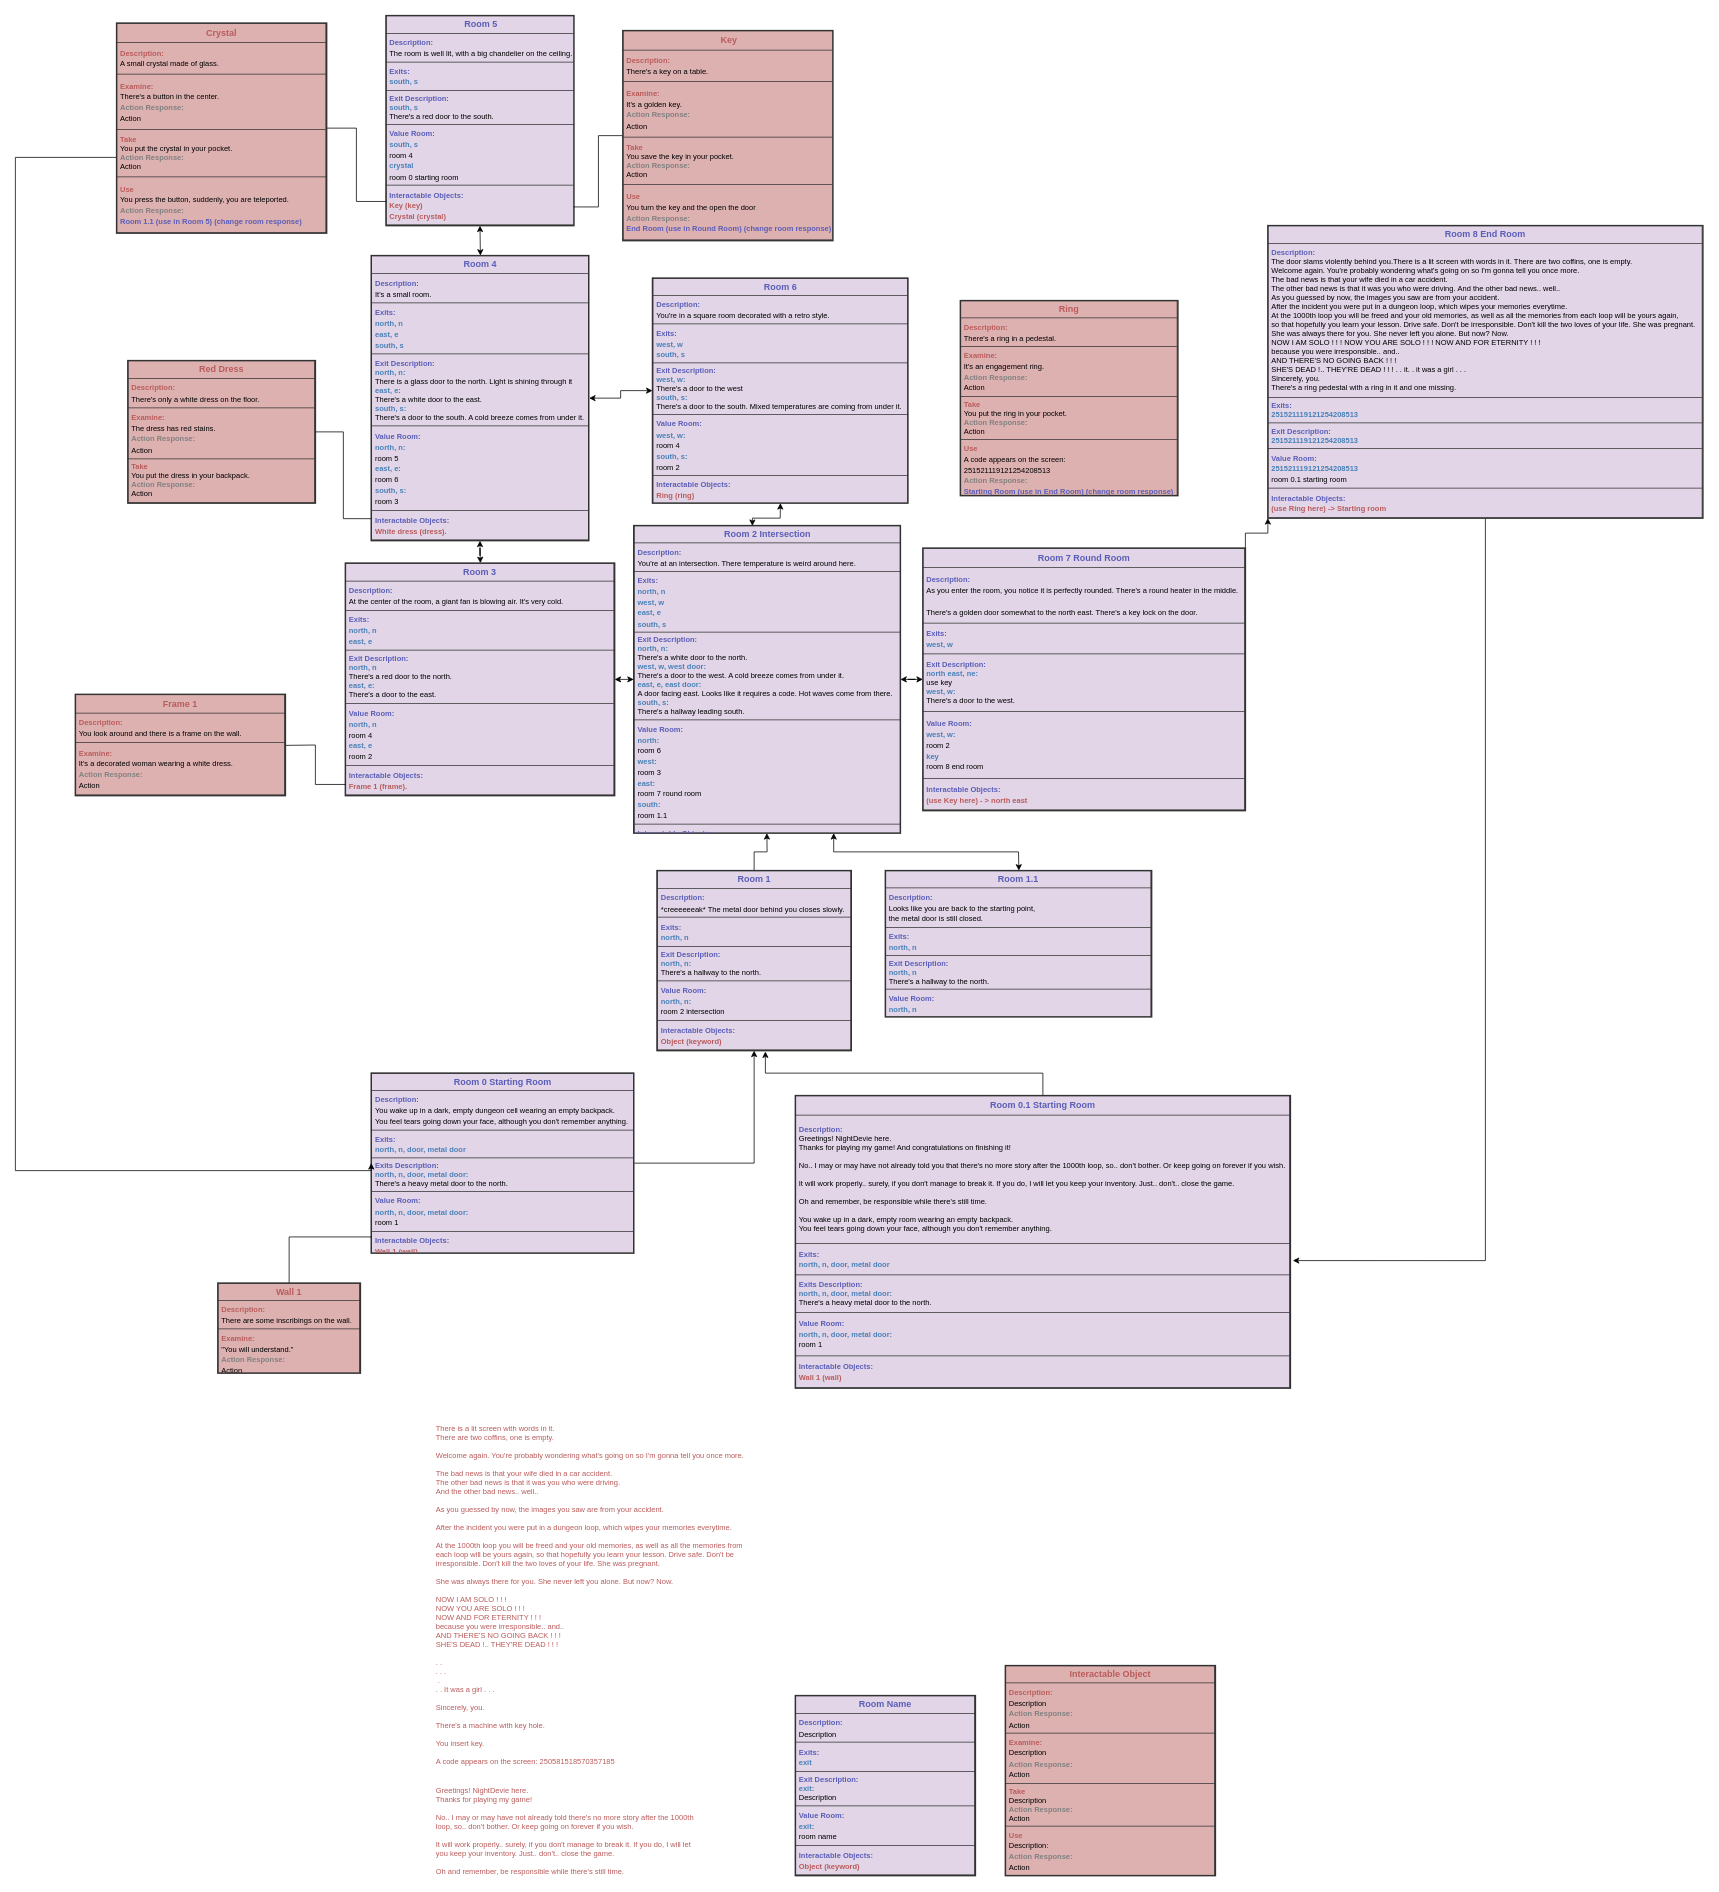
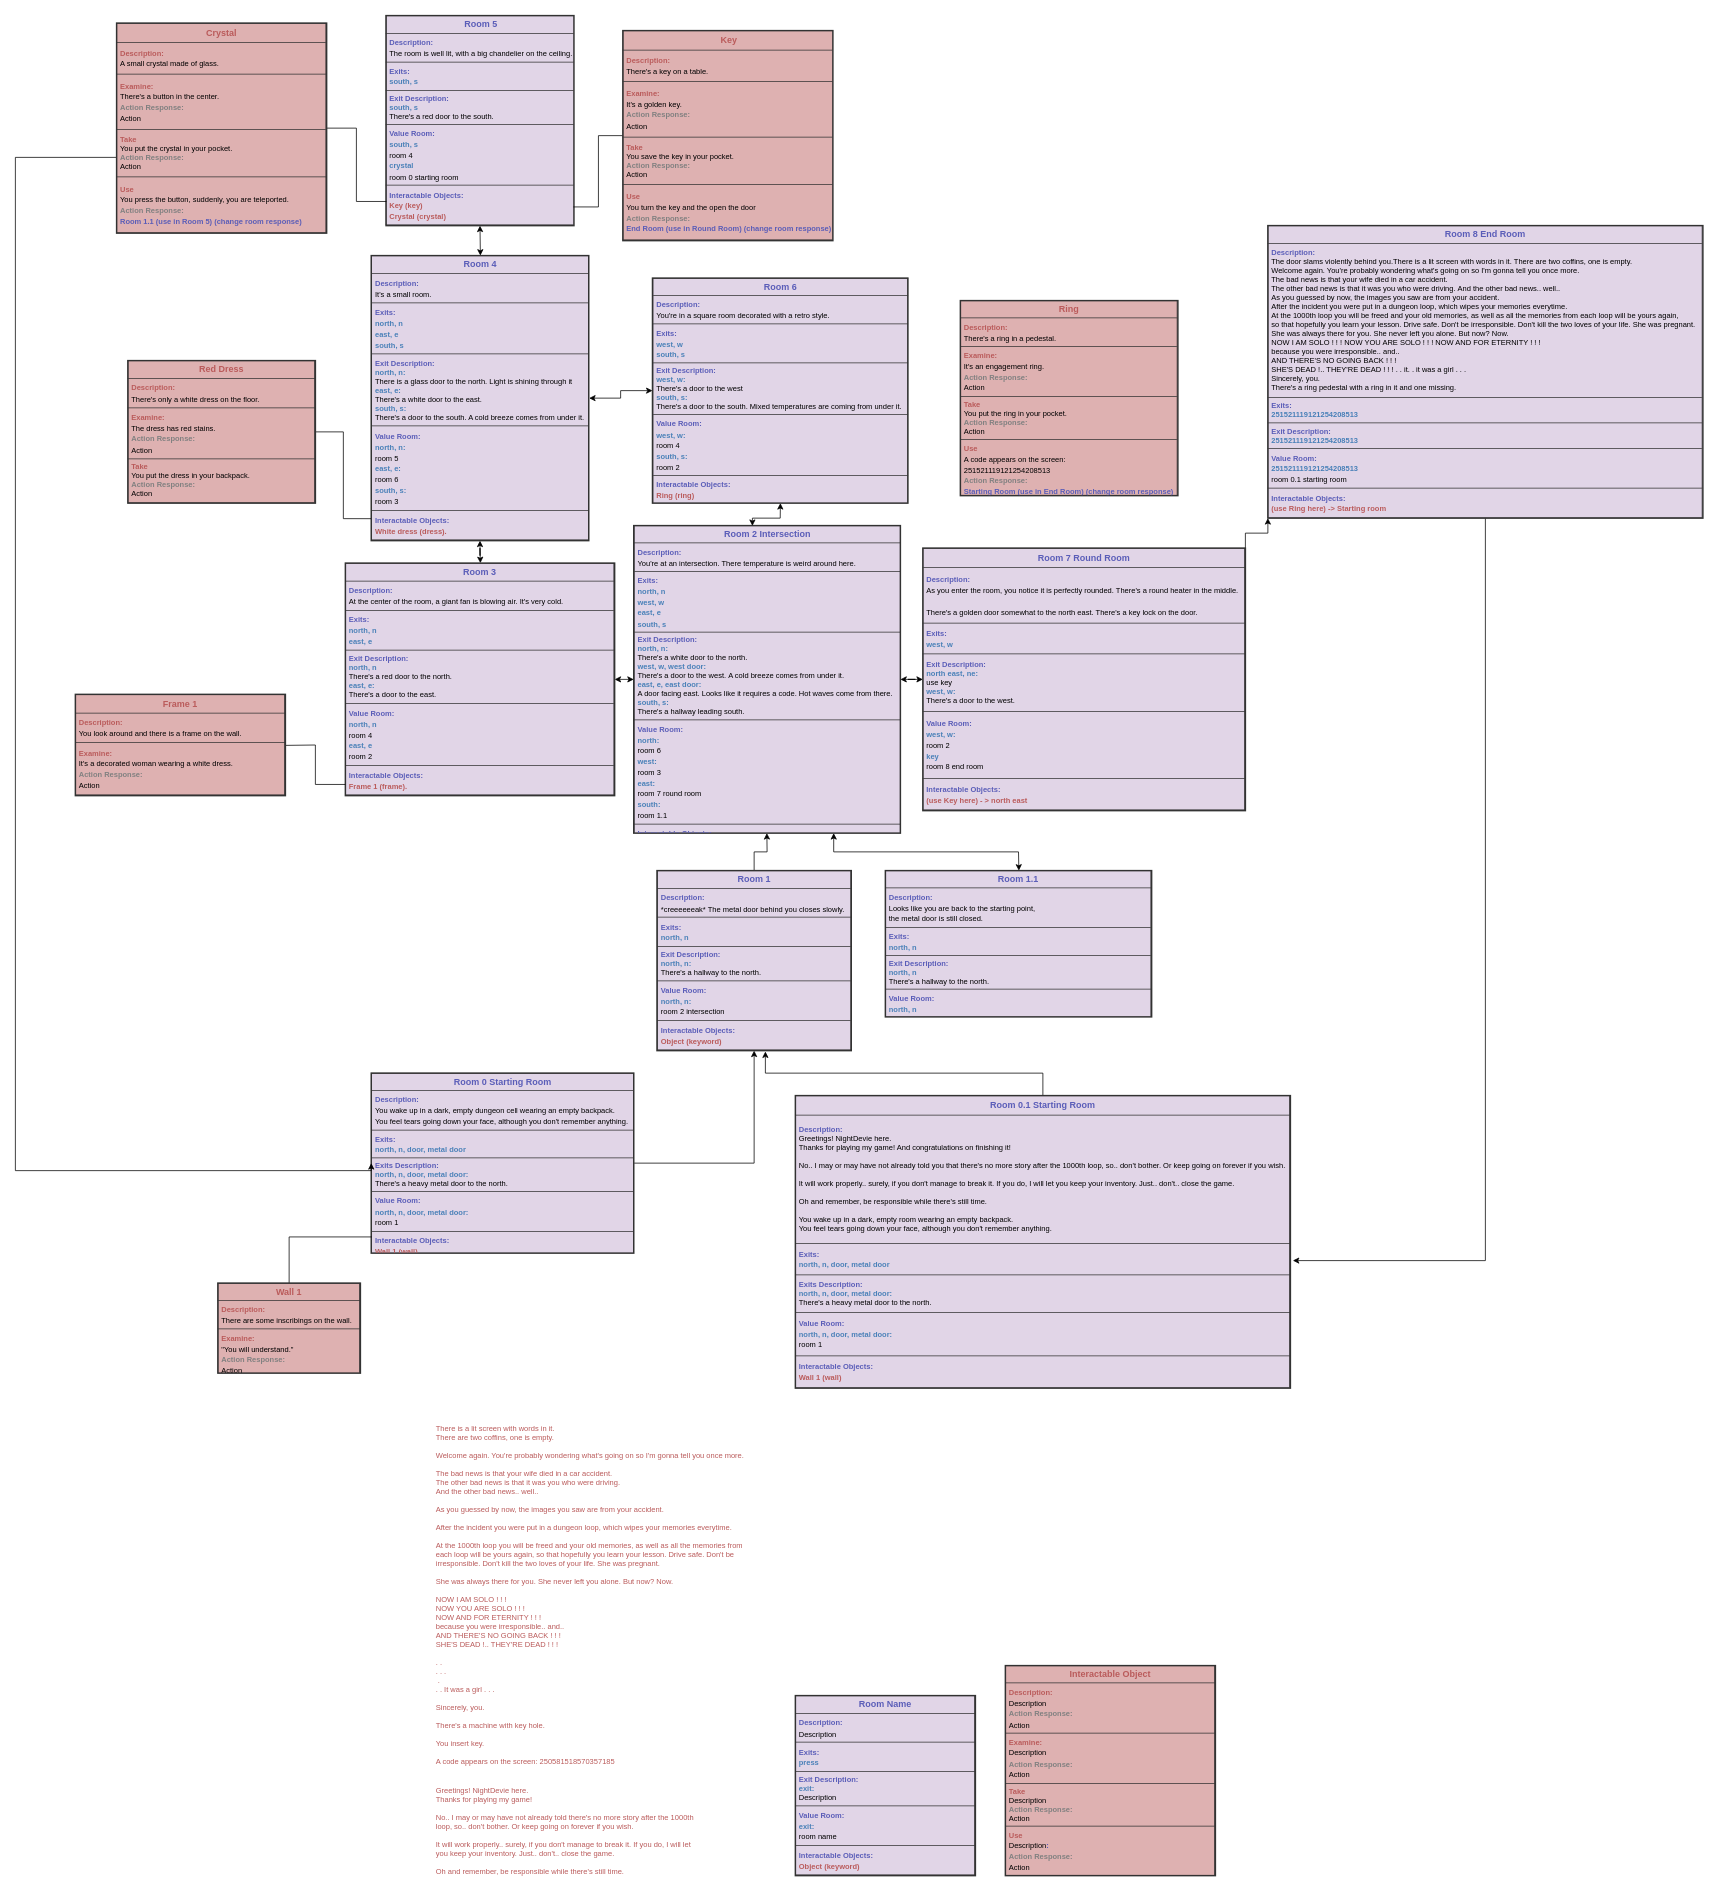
(845, 1766) -> (845, 1766)
